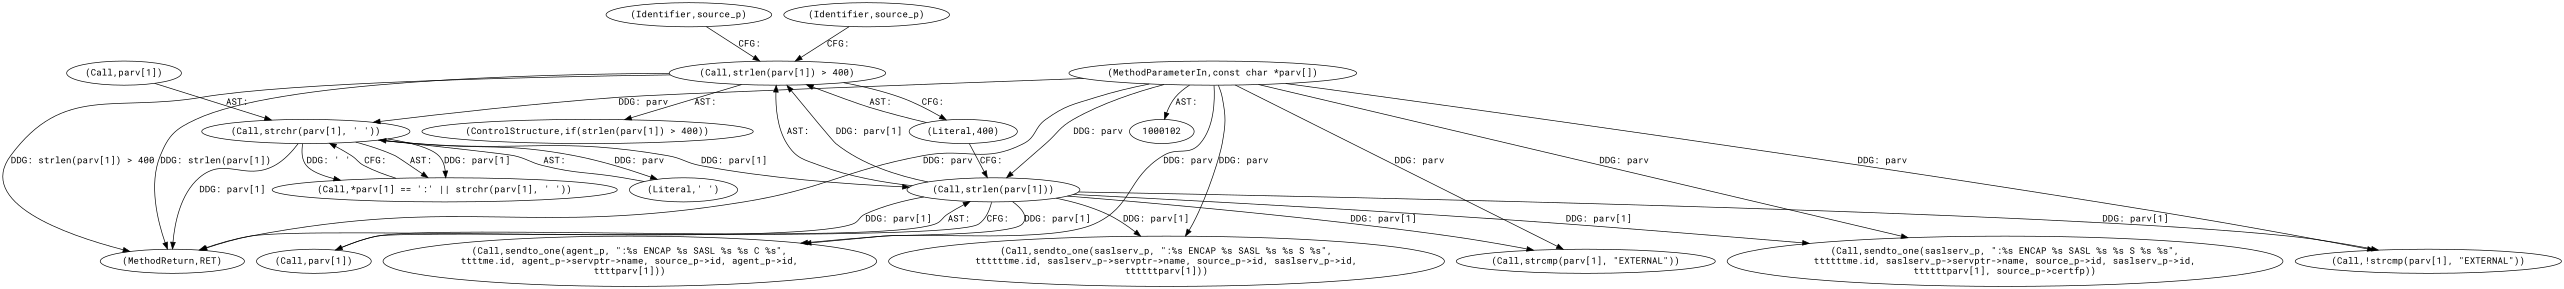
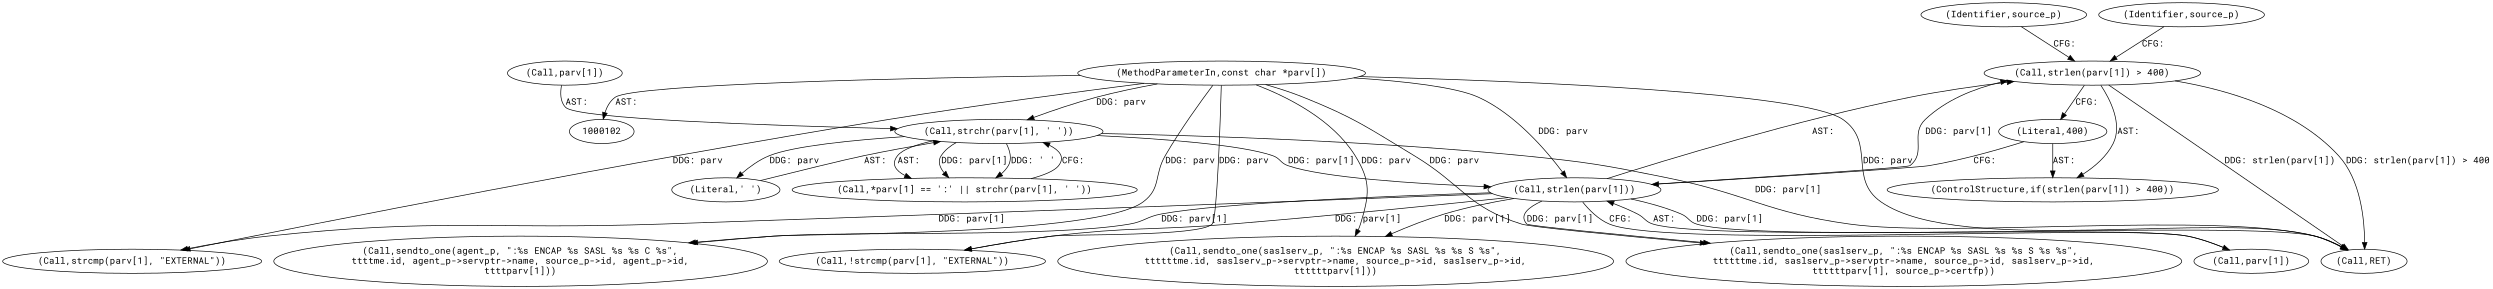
(869, 107) -> (2053, 157)
(172, 261) -> (2364, 261)
